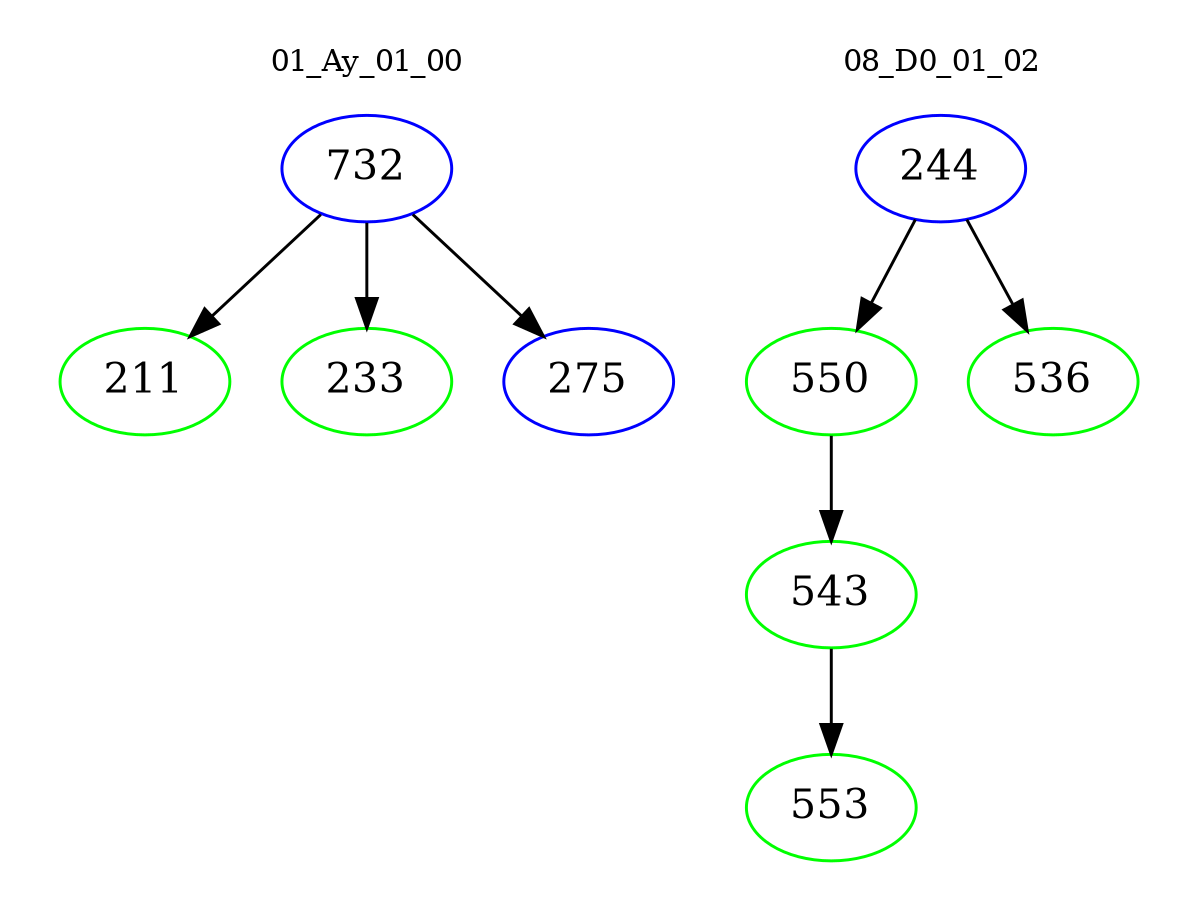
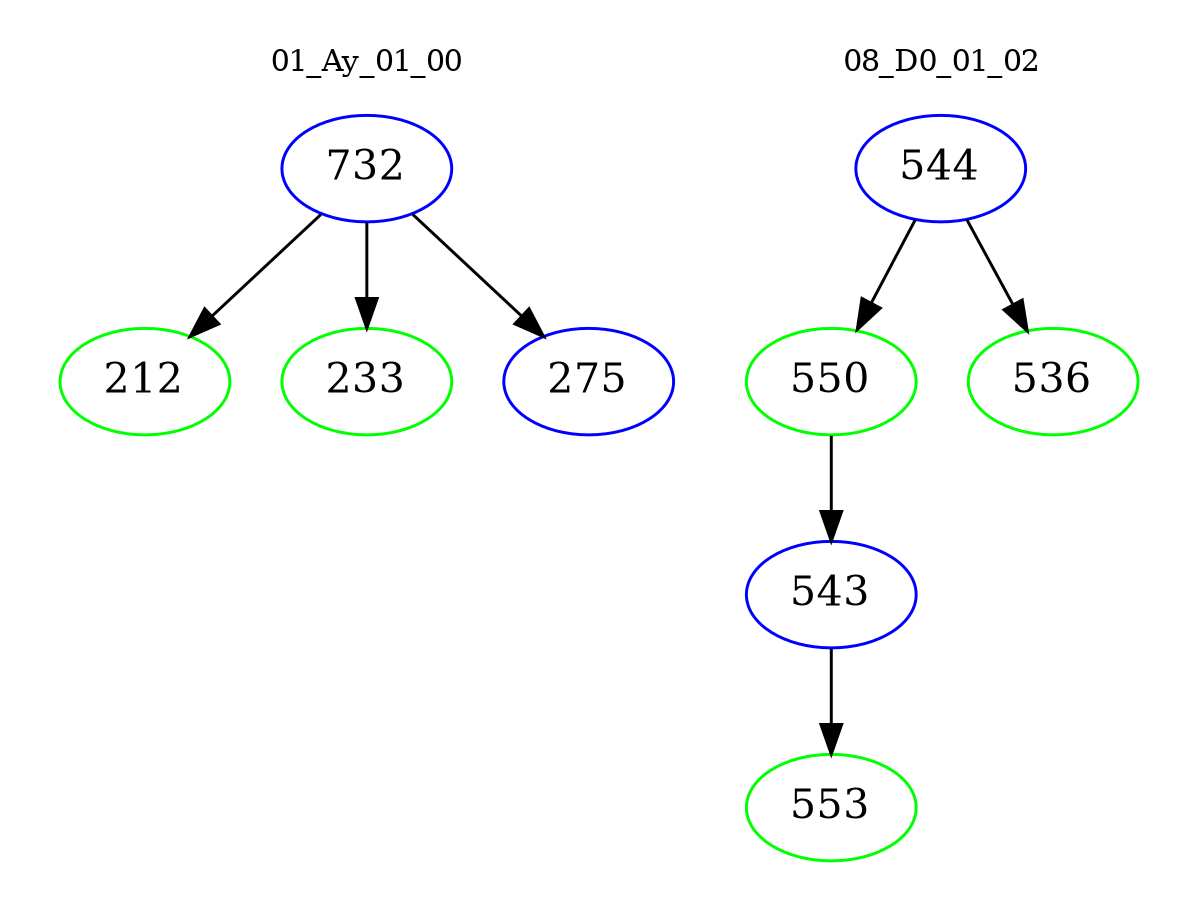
(941, 169) -> (941, 169)
(145, 382) -> (145, 382)
(831, 595) -> (831, 595)
